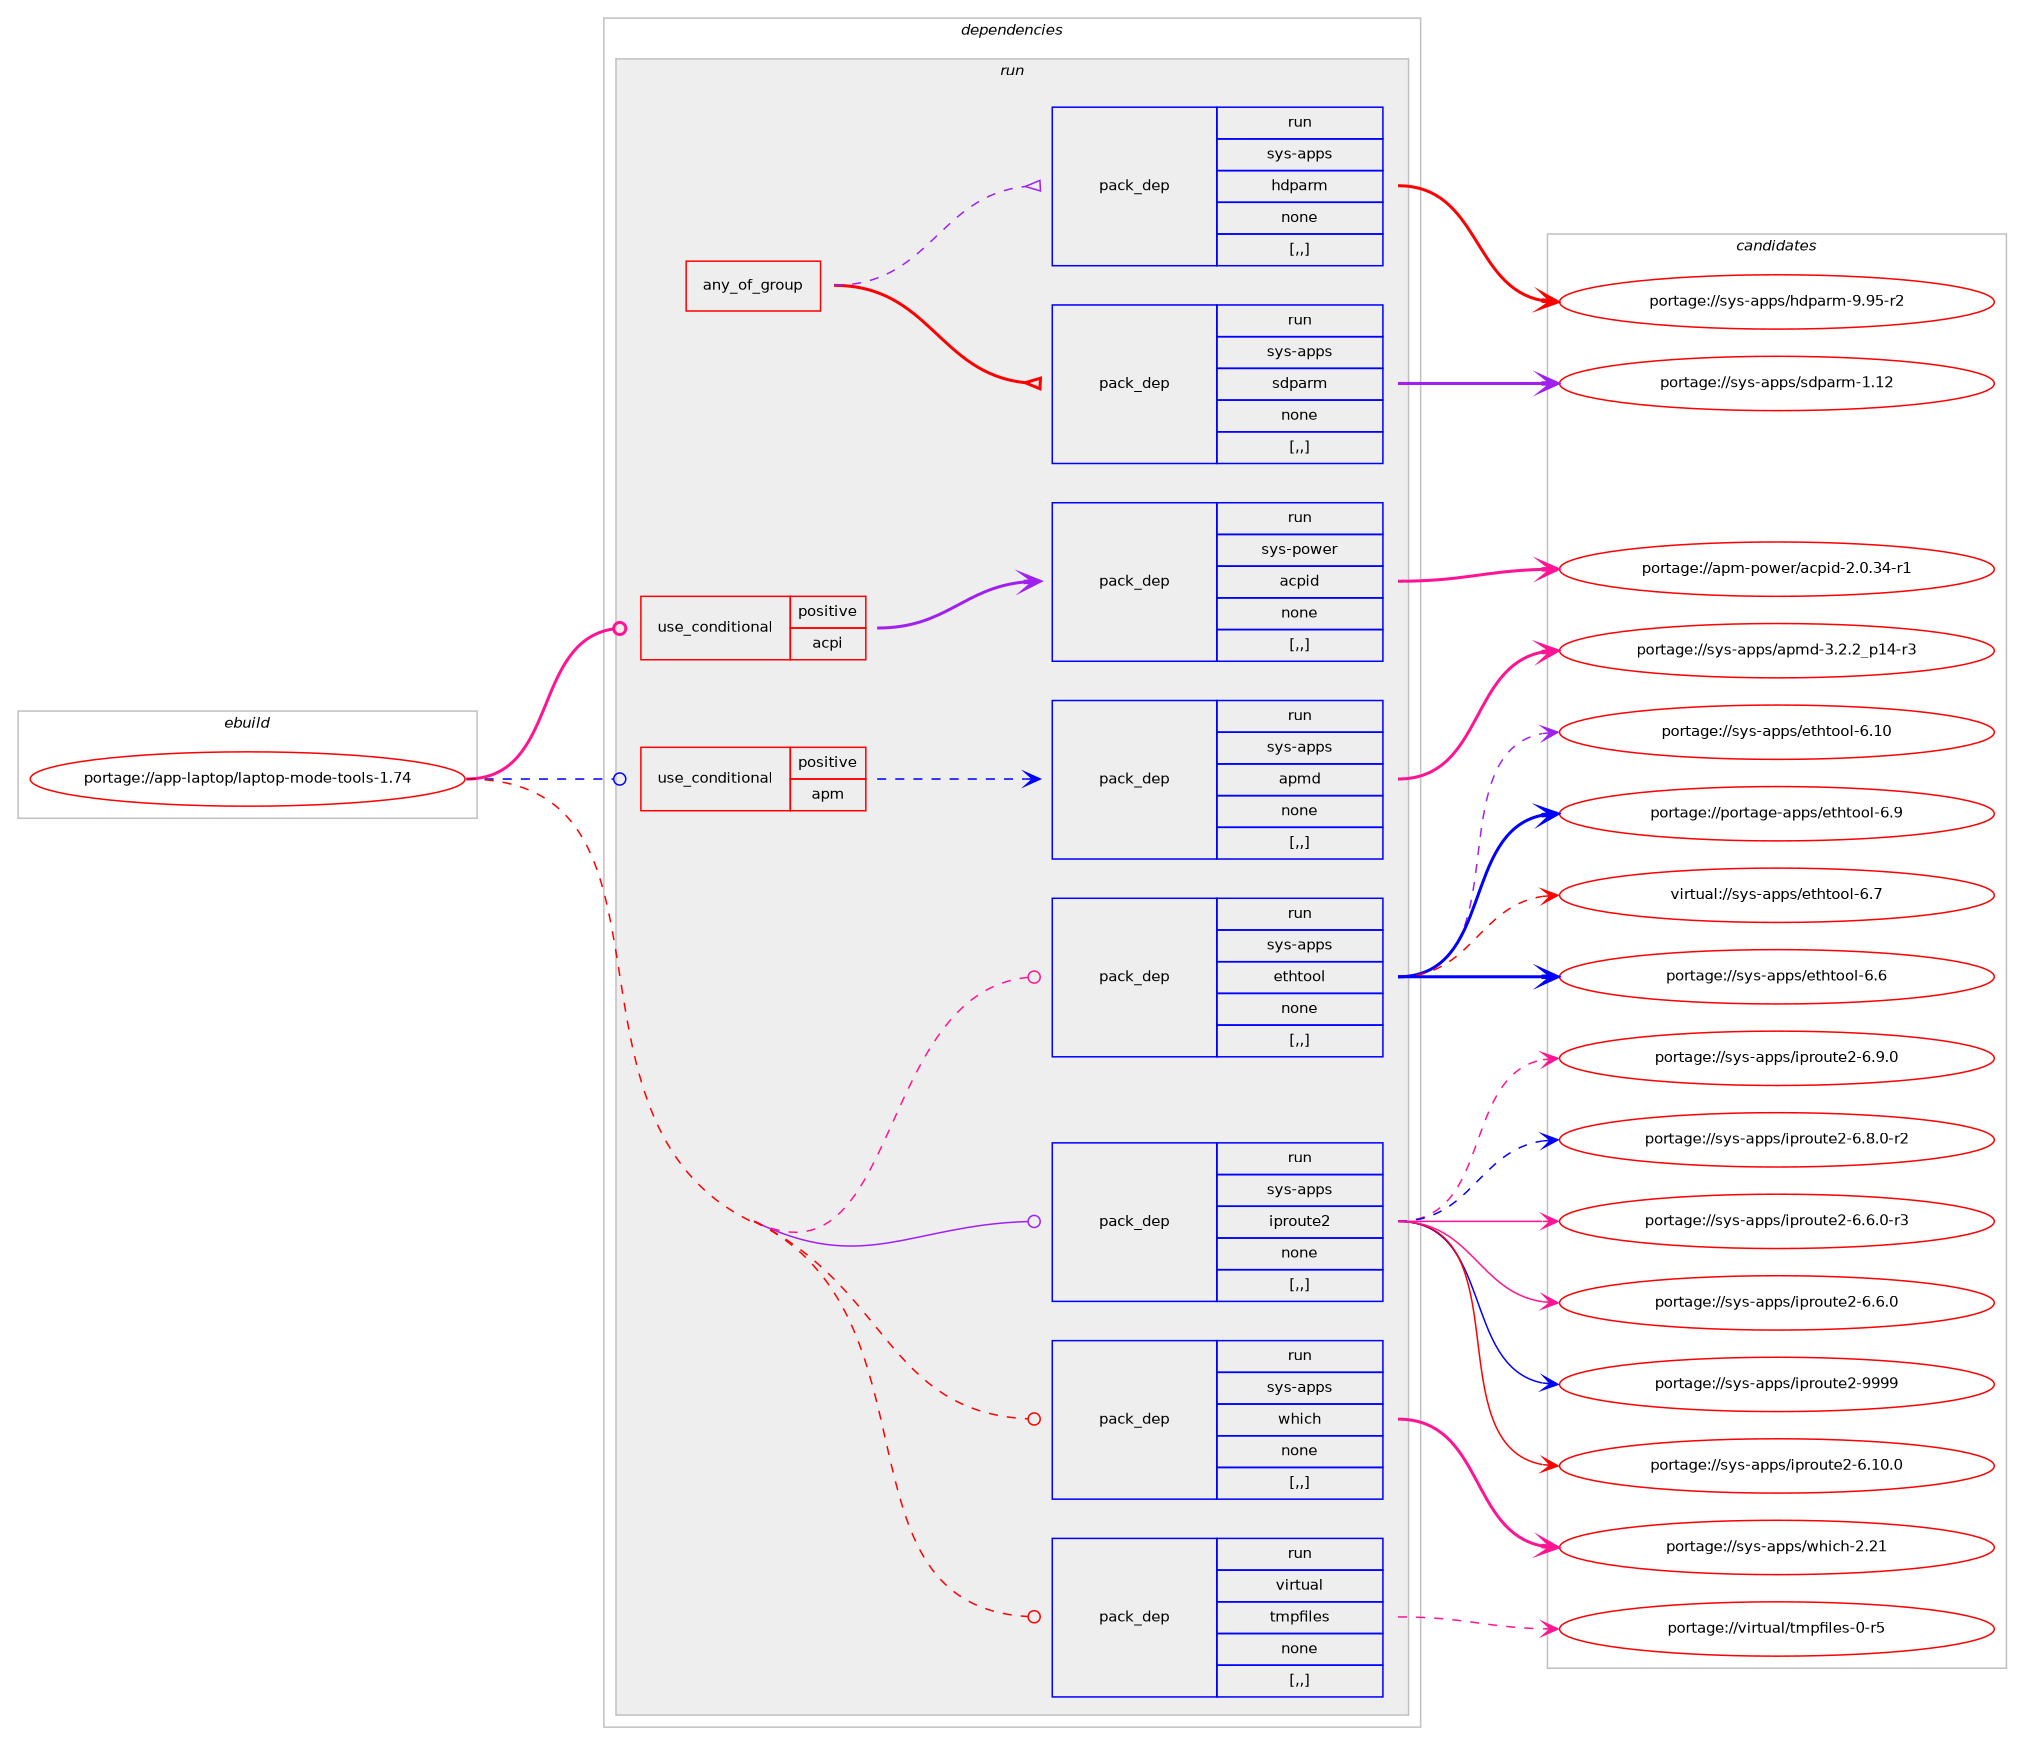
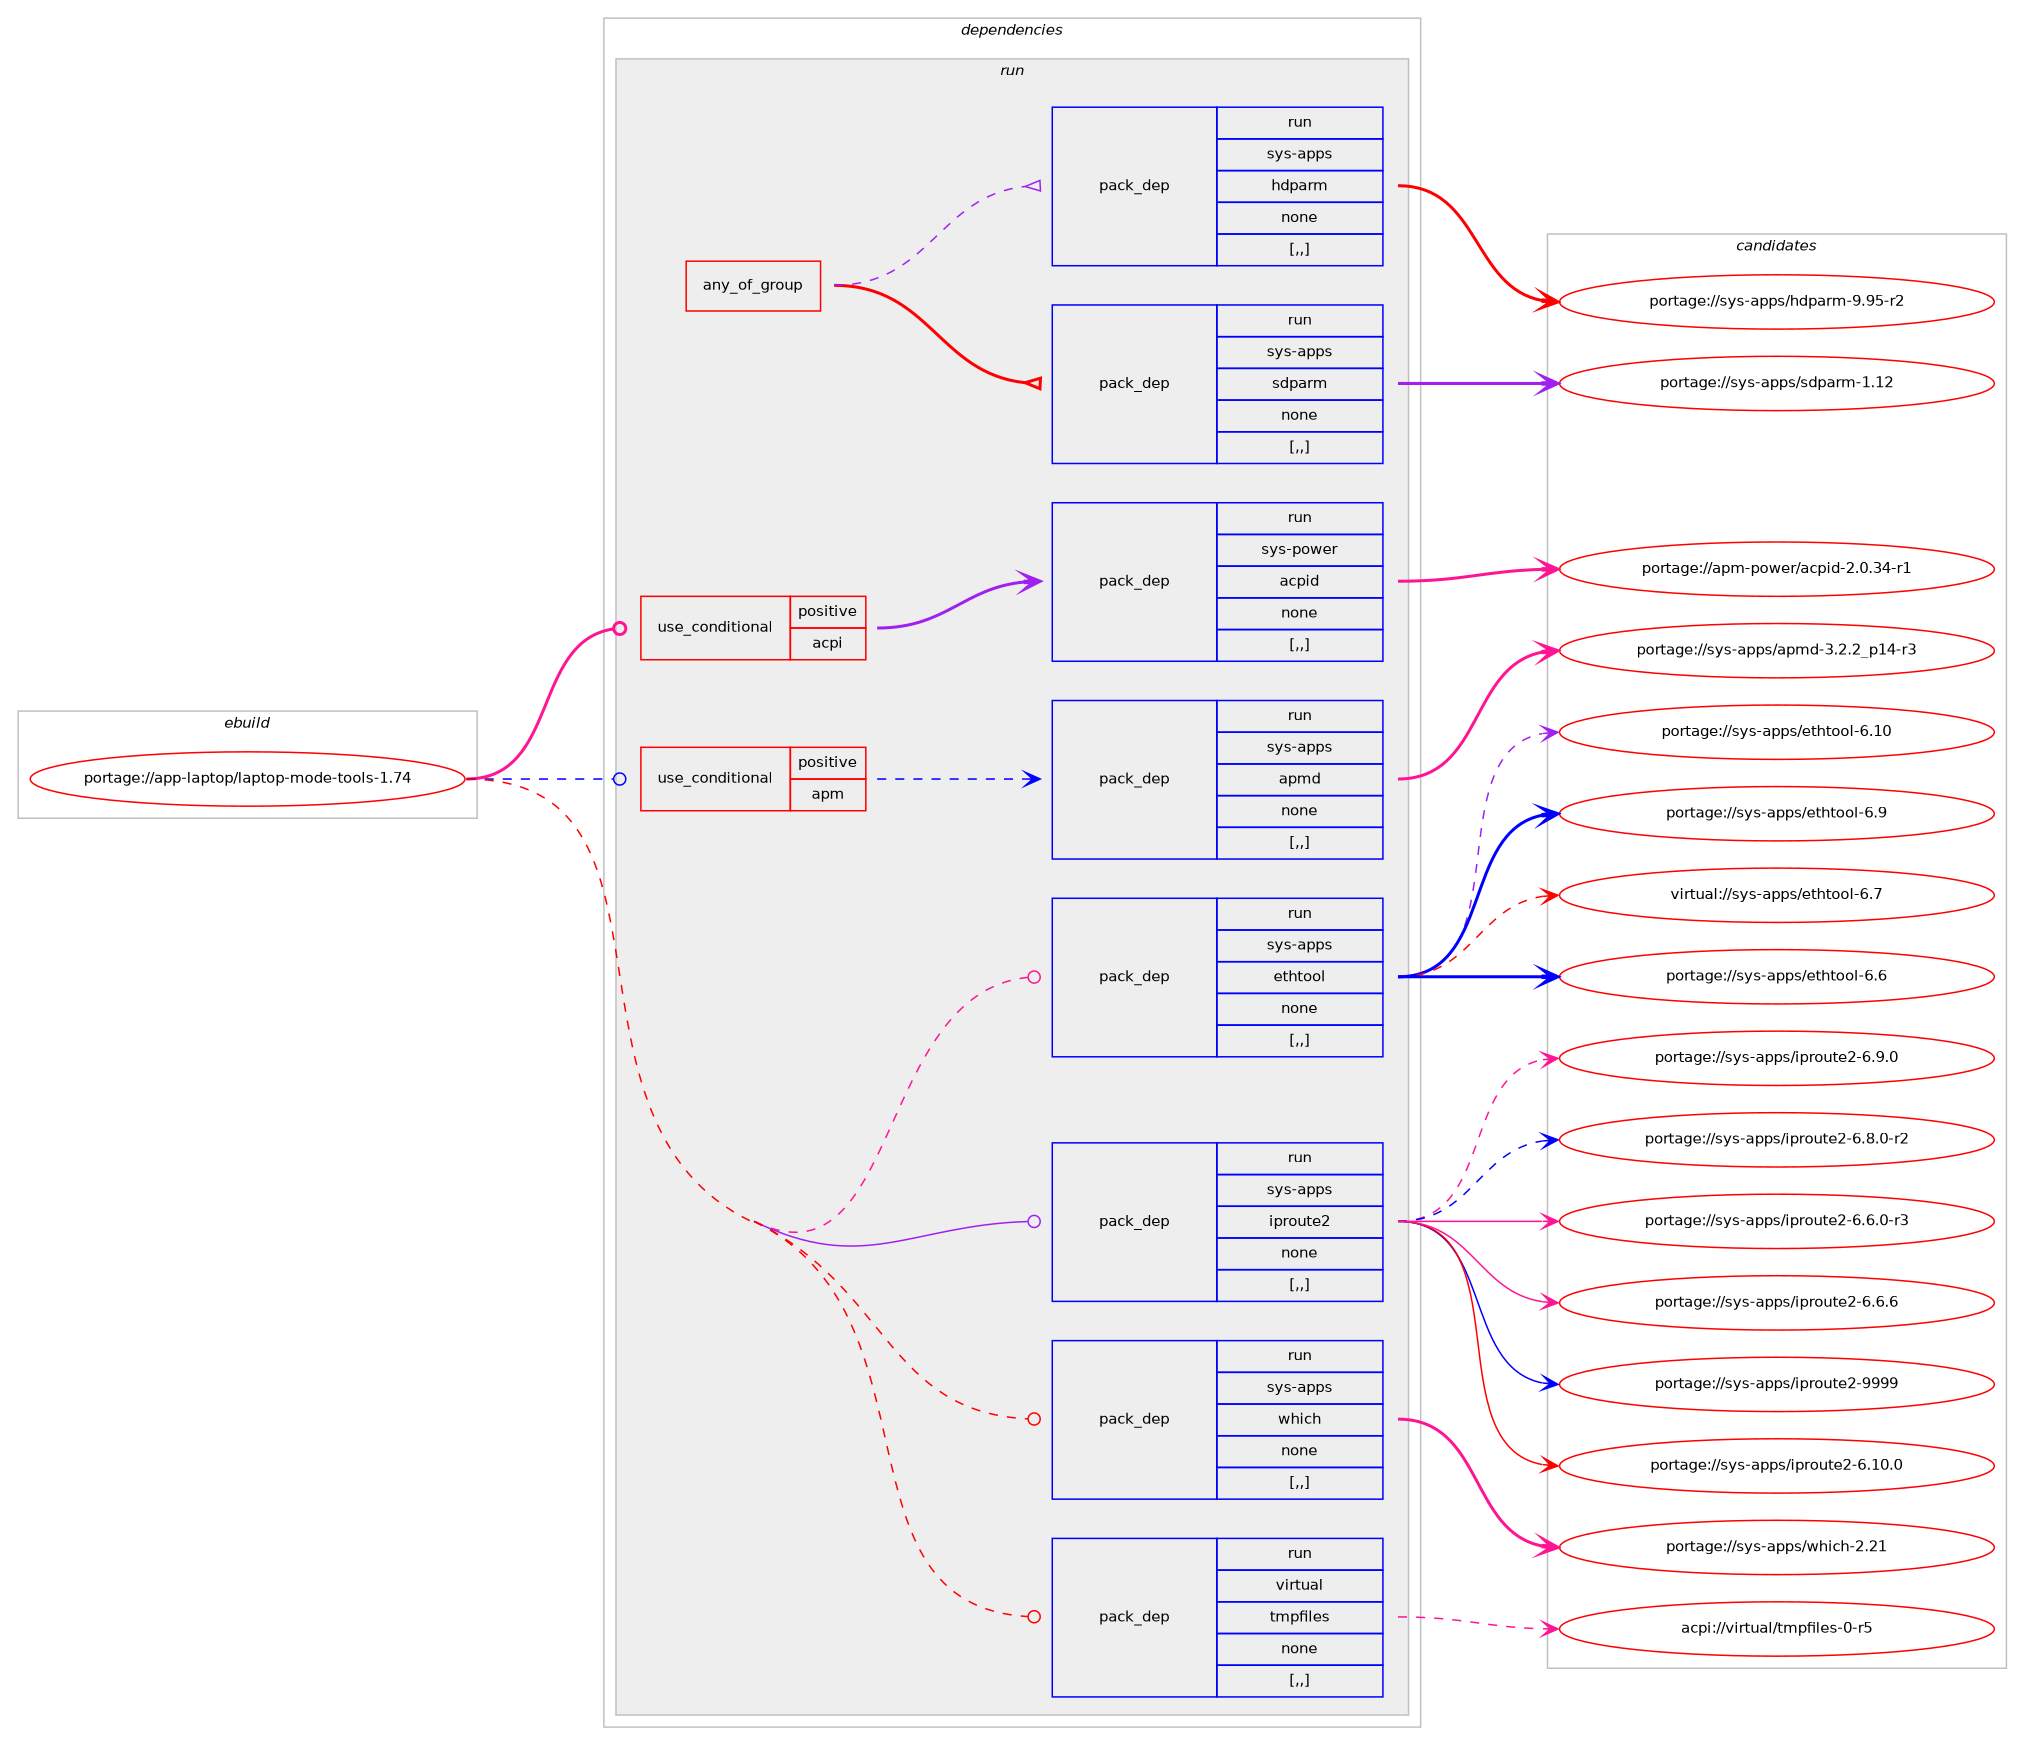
(1777, 814) -> (1777, 814)
(1777, 1303) -> (1777, 1303)
(1777, 1629) -> (1777, 1629)
